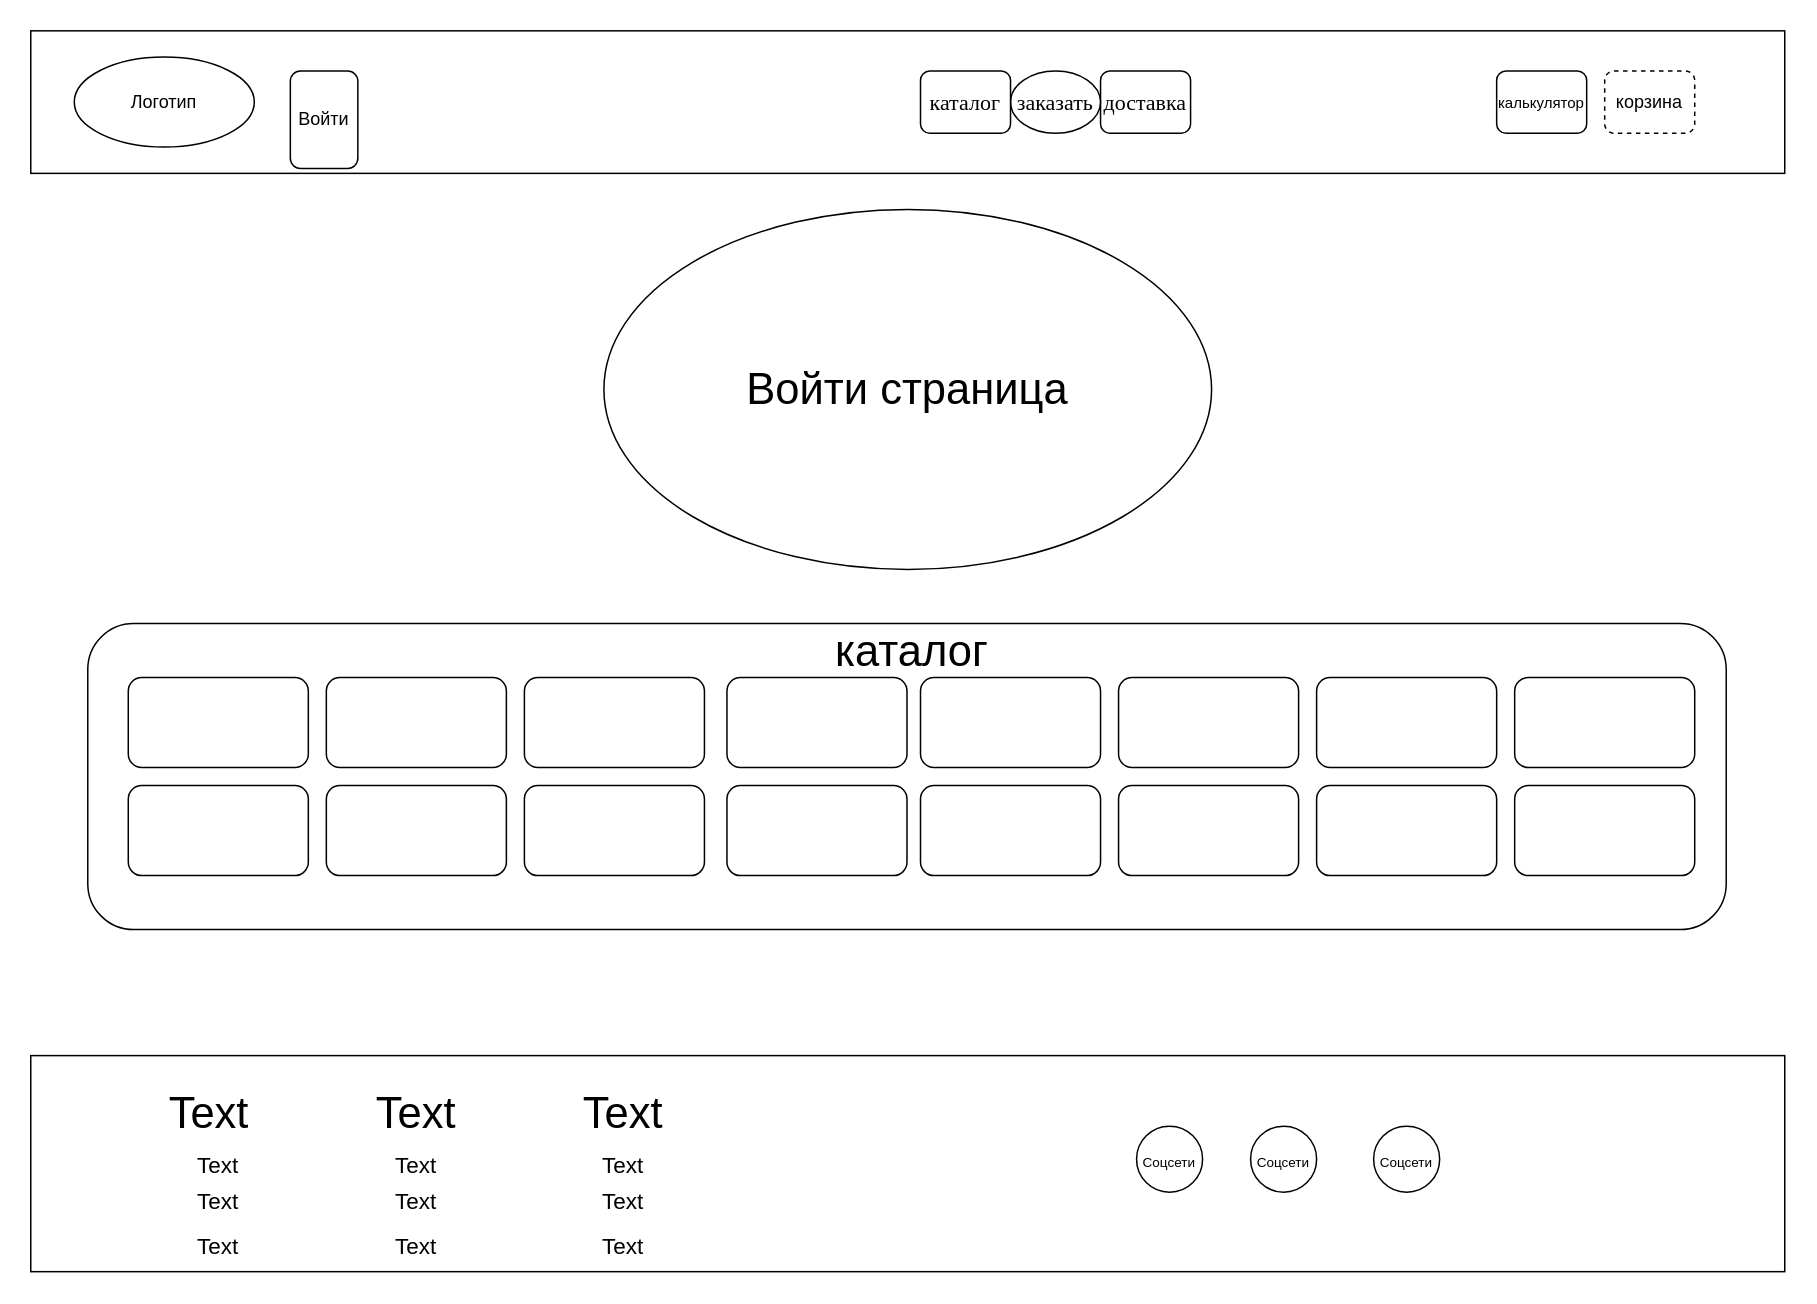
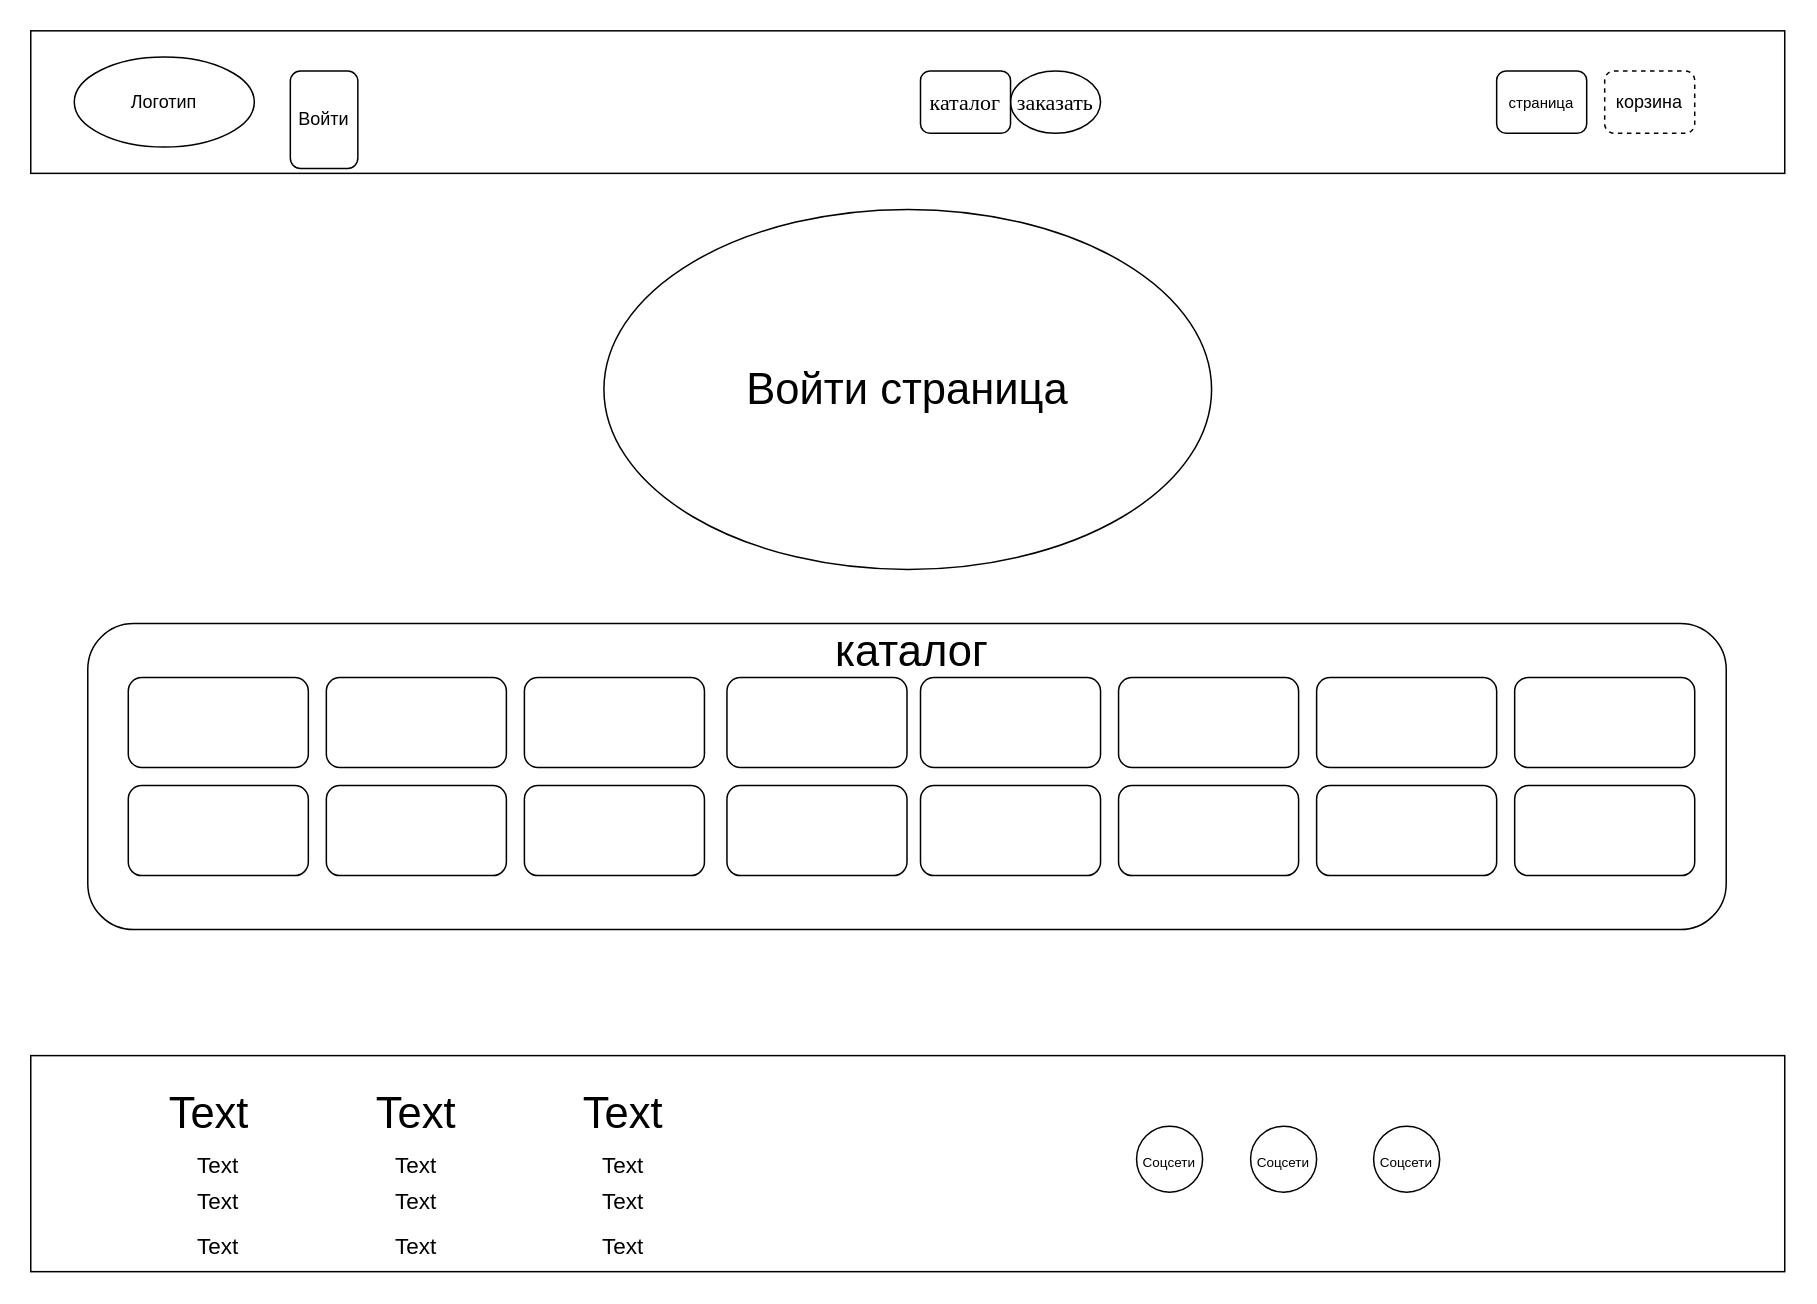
(1145, 102) -> none
(1541, 103) -> (1541, 103)
